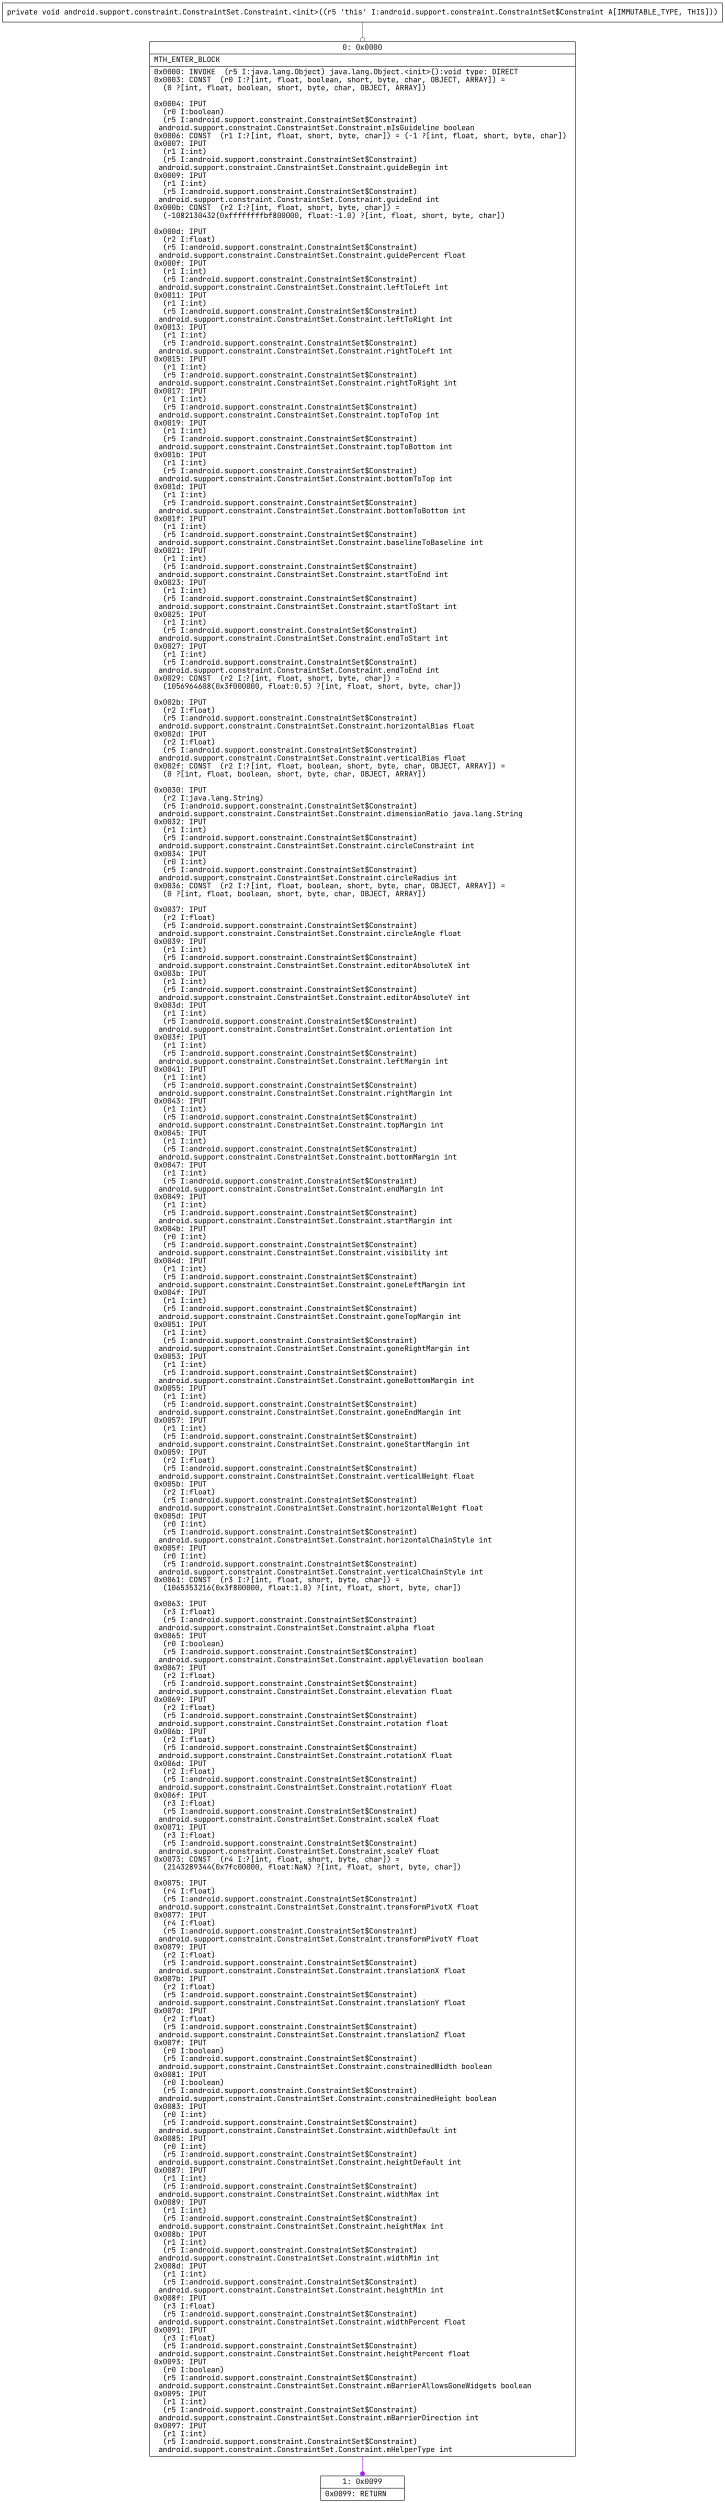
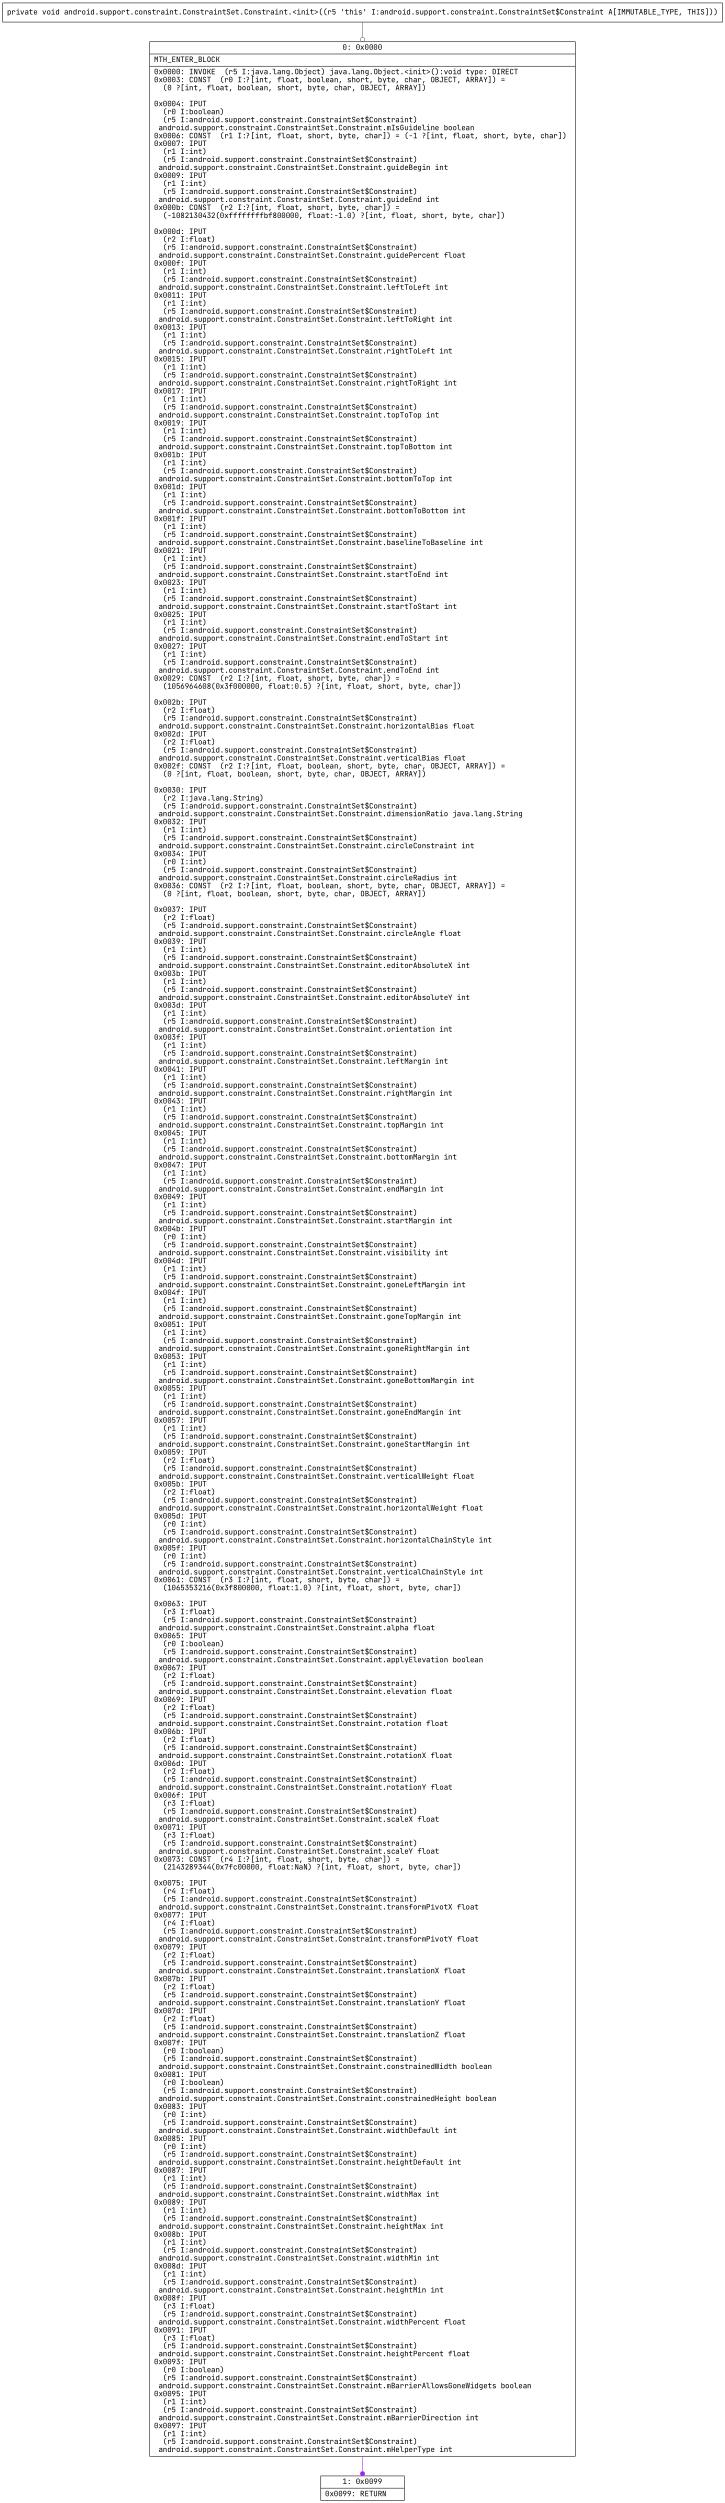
(185, 2266) -> (185, 2266)
